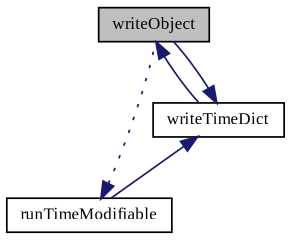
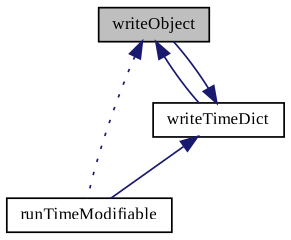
(135, 113) -> (108, 127)
